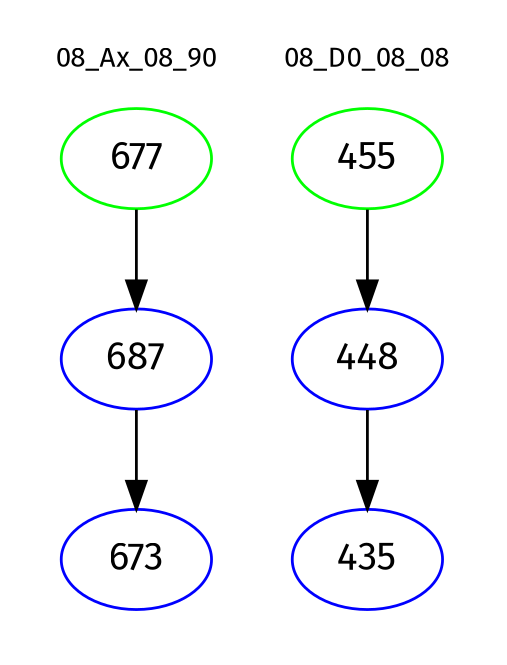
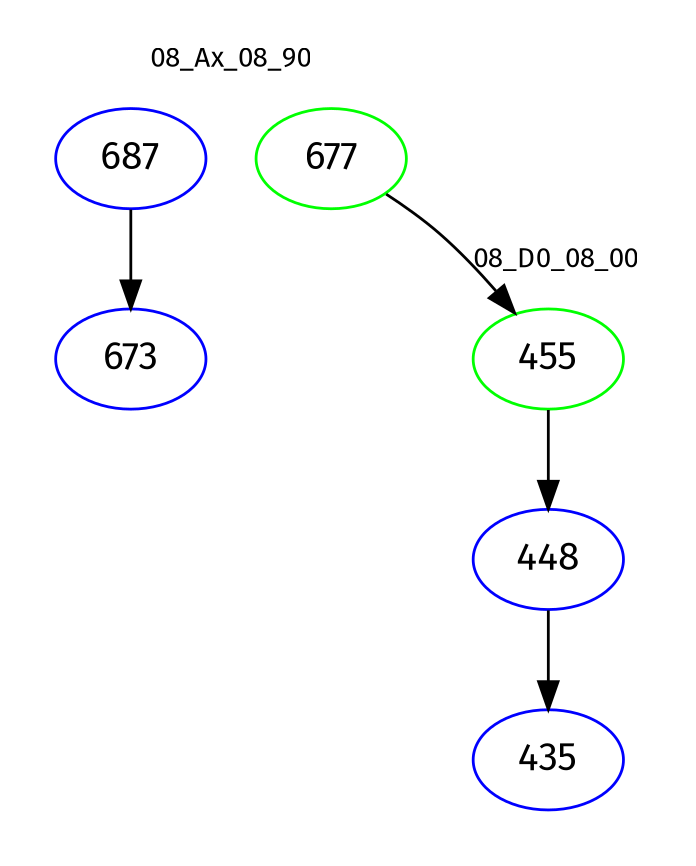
(367, 60) -> (557, 260)
(136, 245) -> (469, 261)
